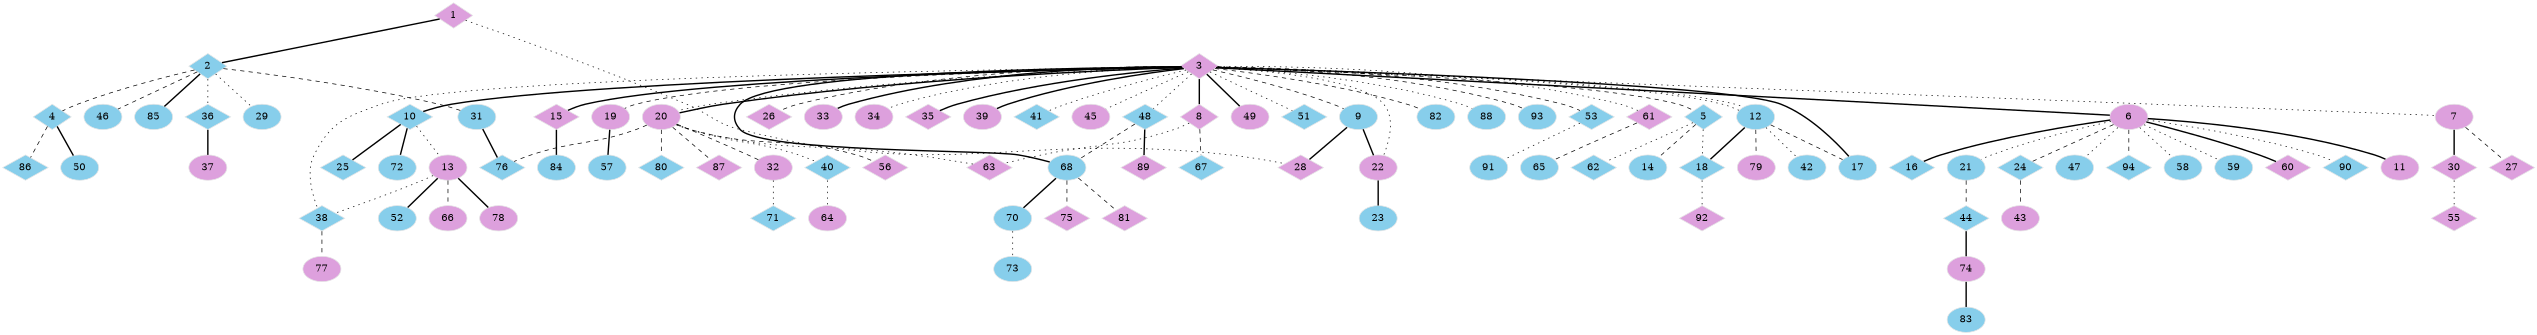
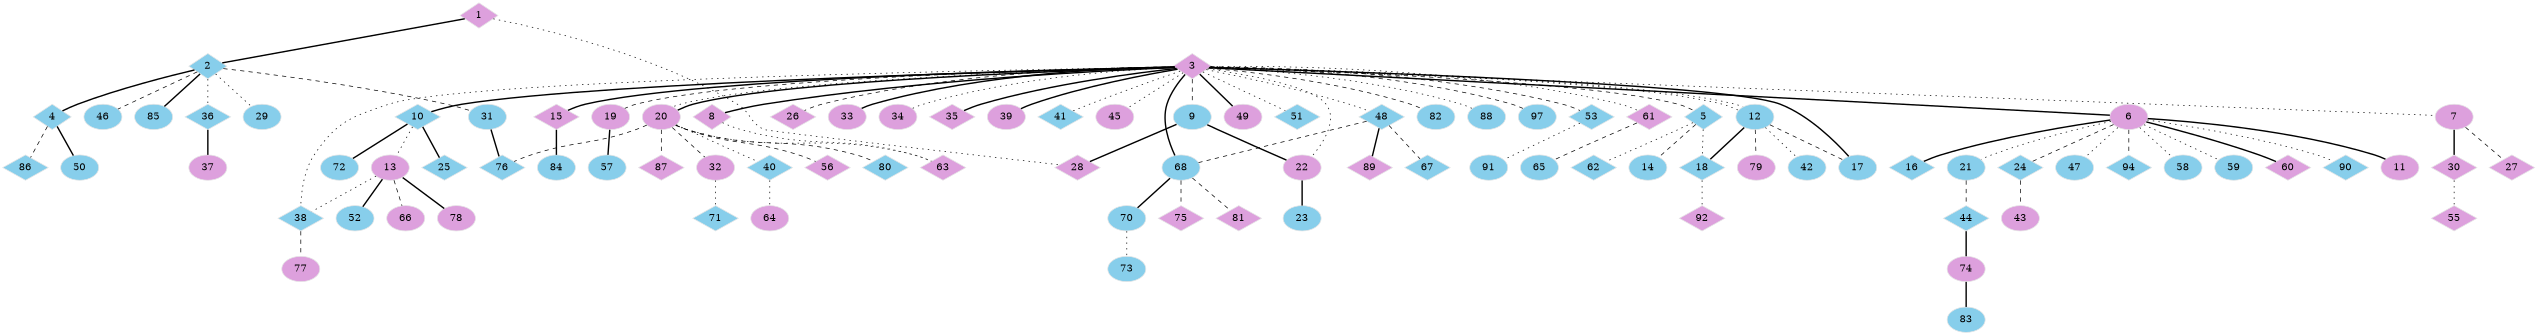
(128, 88) -> (128, 88)
(1537, 117) -> (1537, 117)
(1200, 142) -> (1405, 142)
